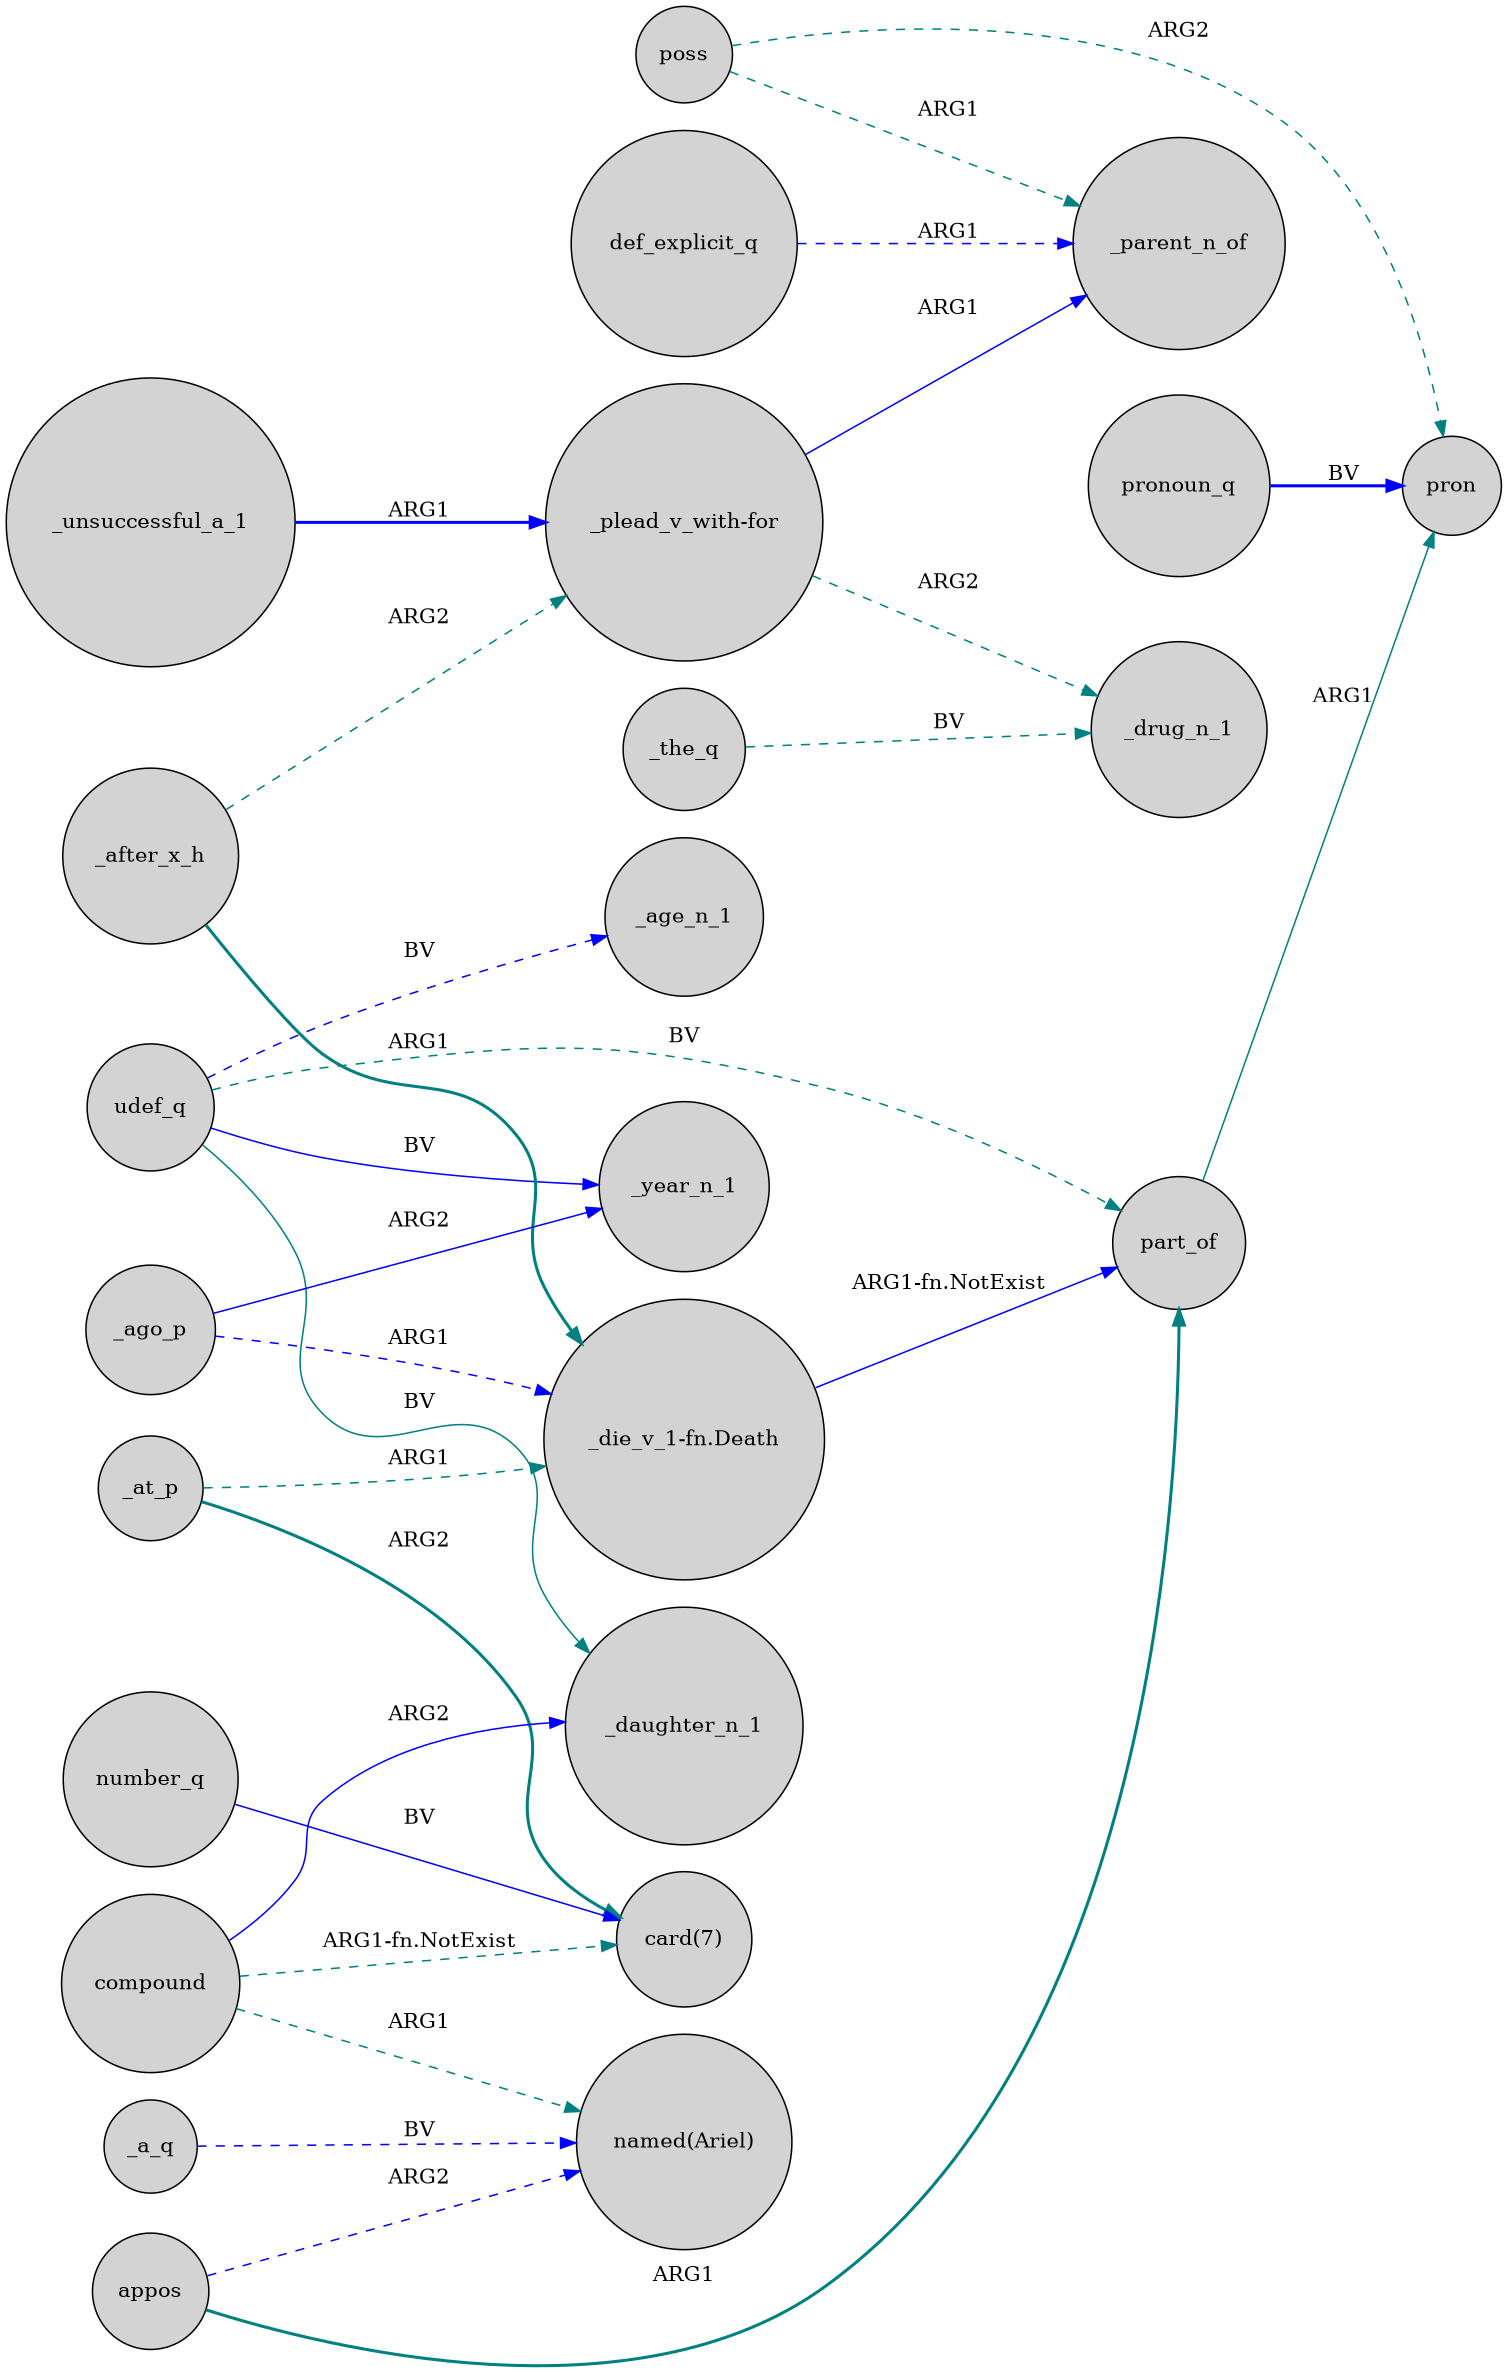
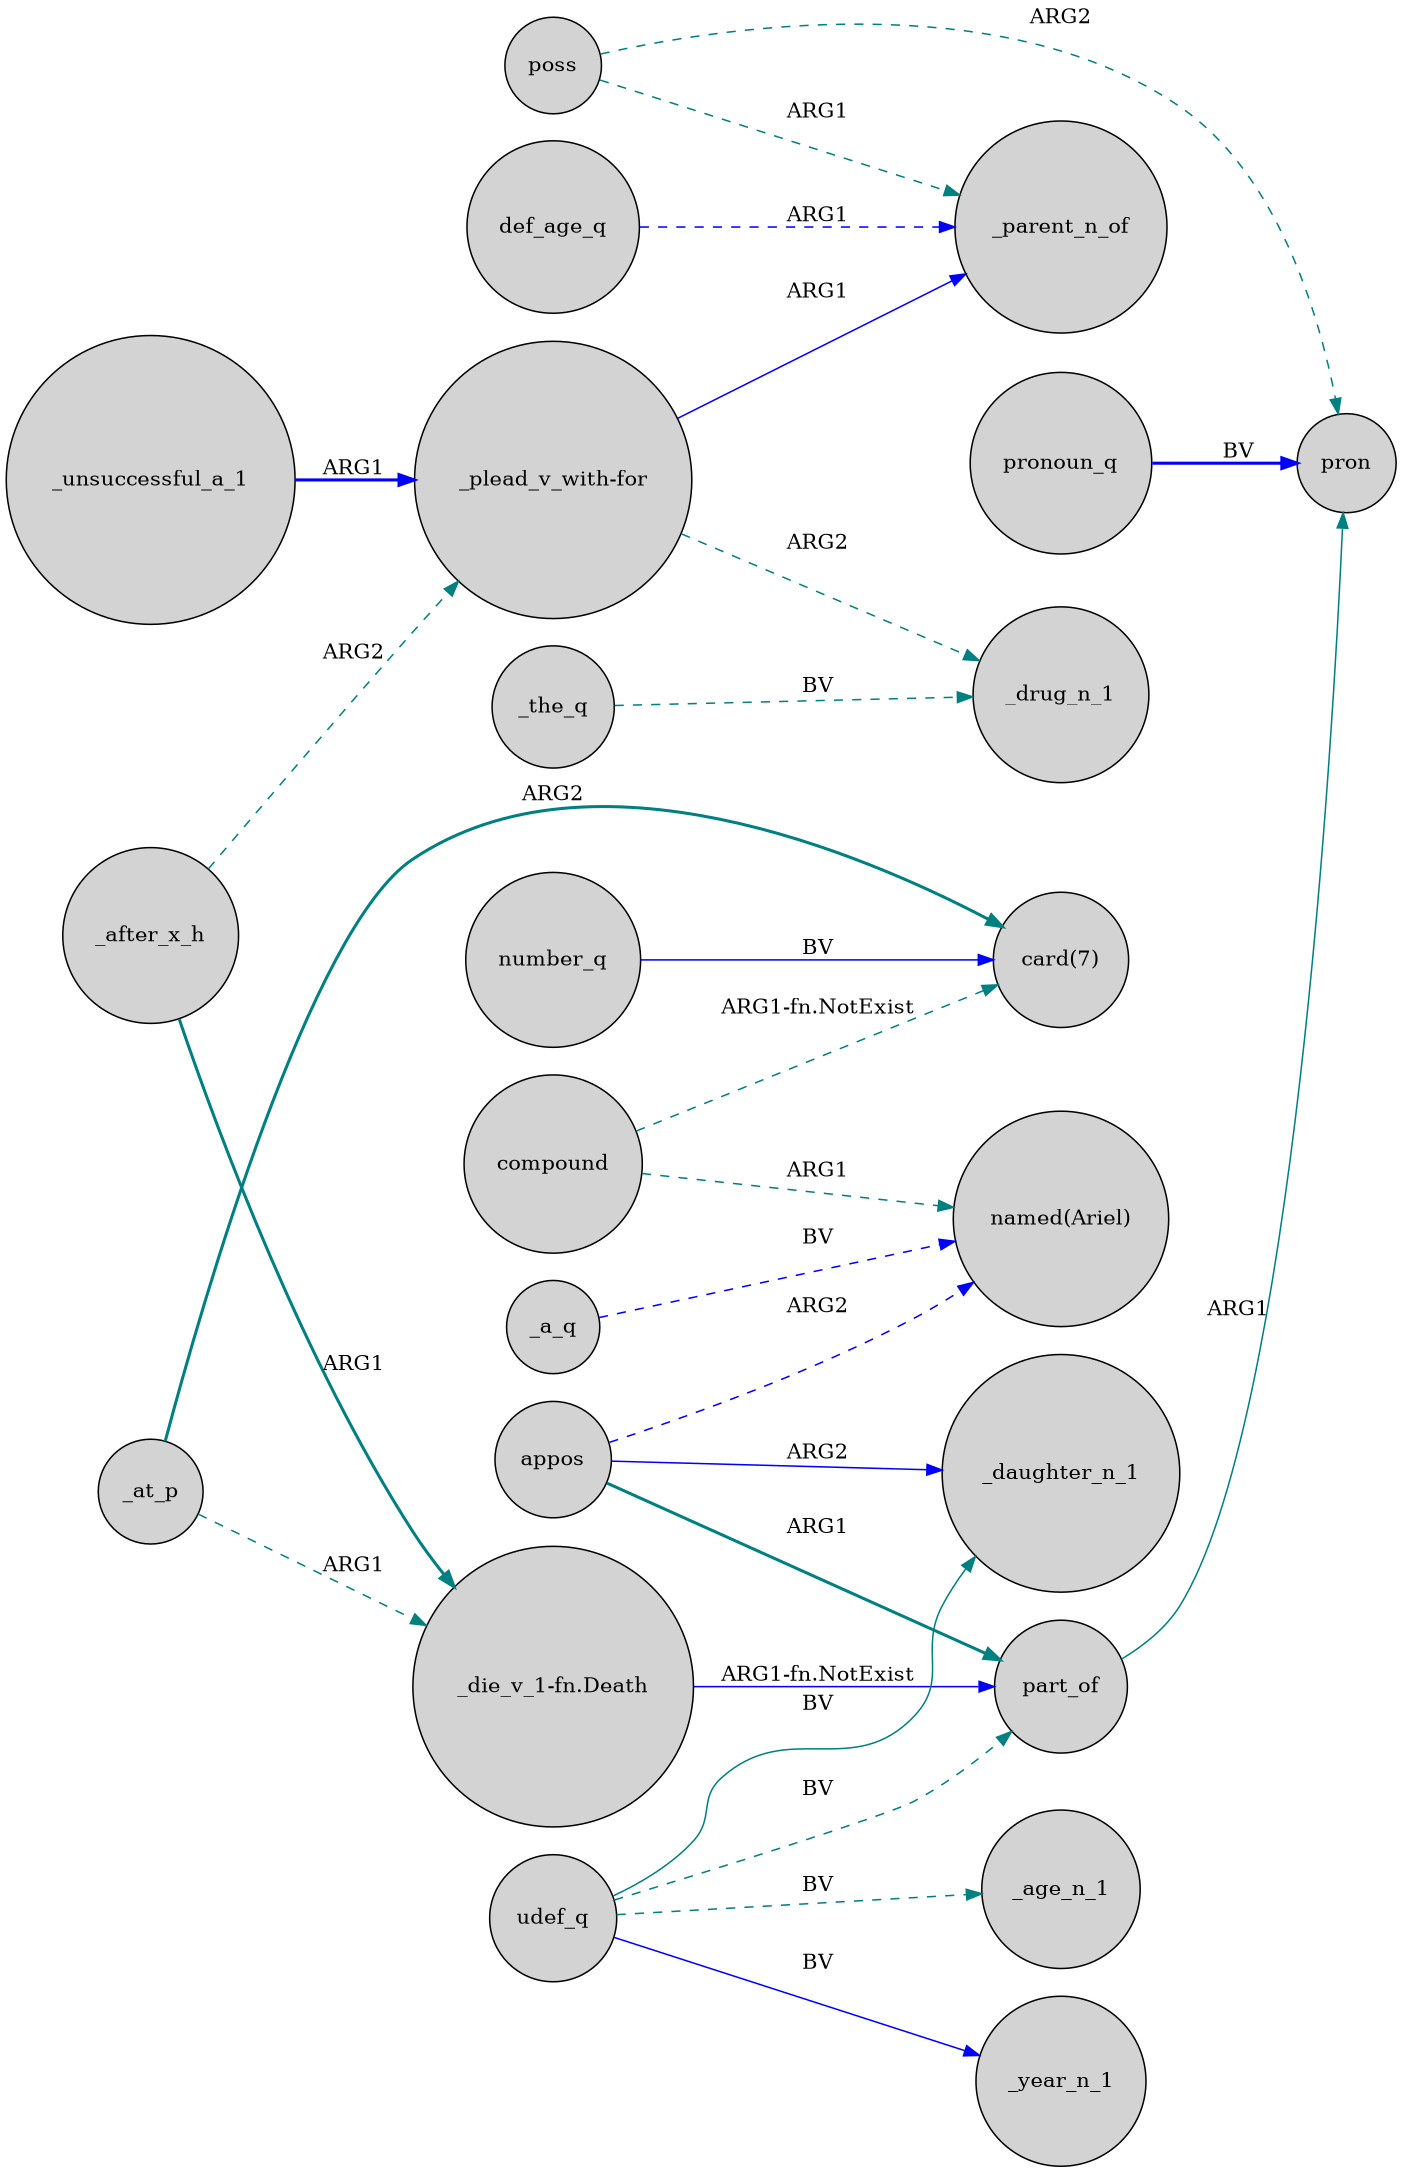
(684, 244) -> (553, 227)
(396, 999) -> (791, 1905)
(151, 1330) -> none
(350, 1780) -> (769, 1465)
